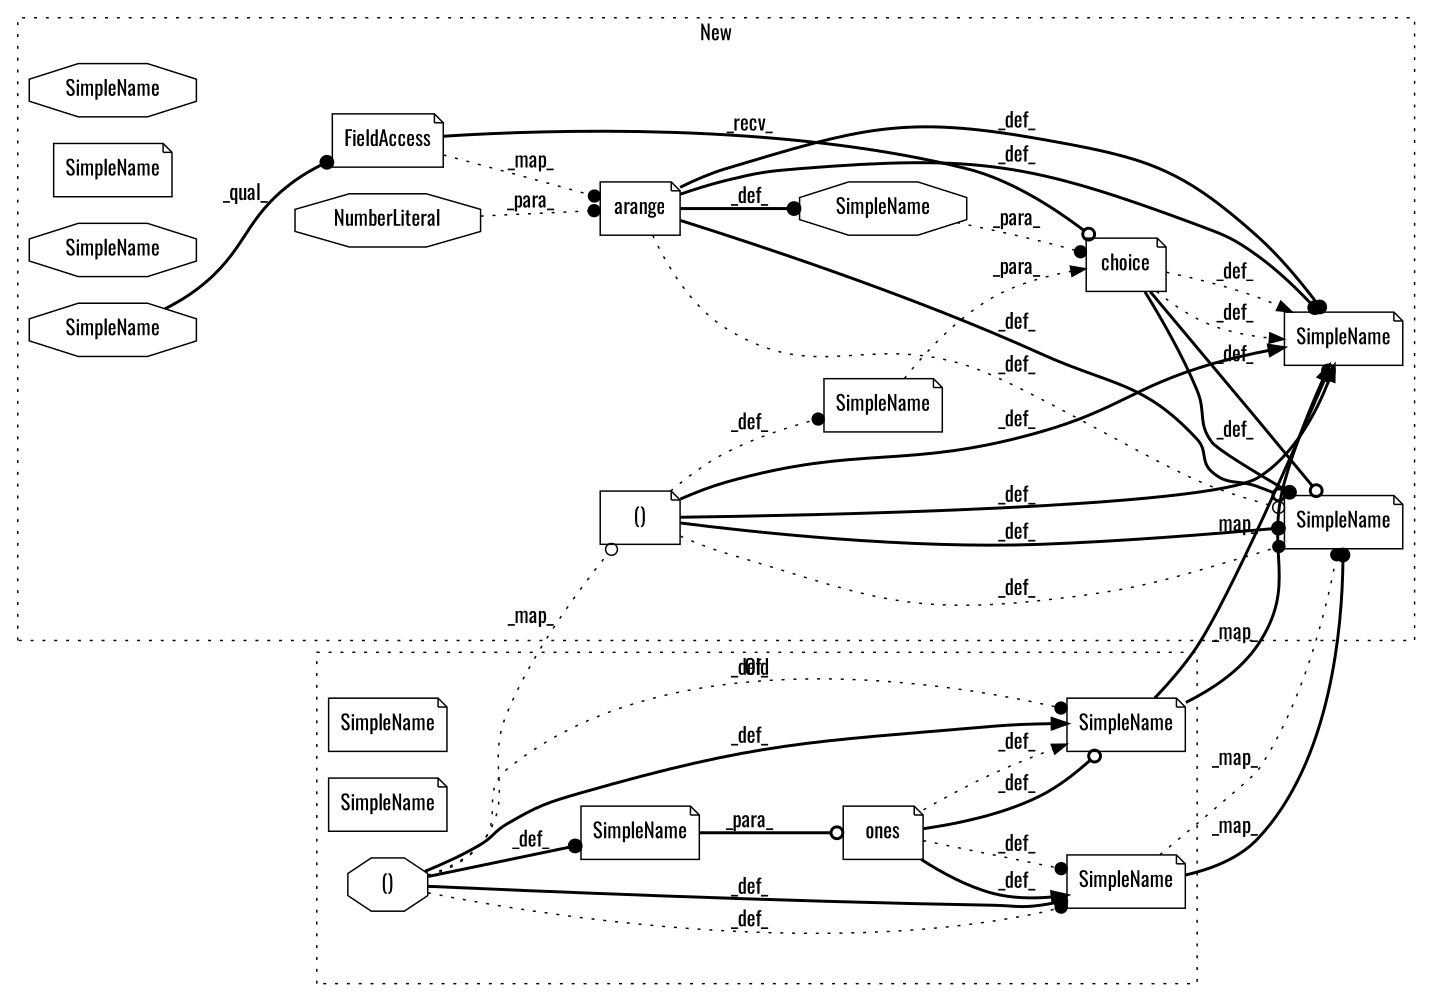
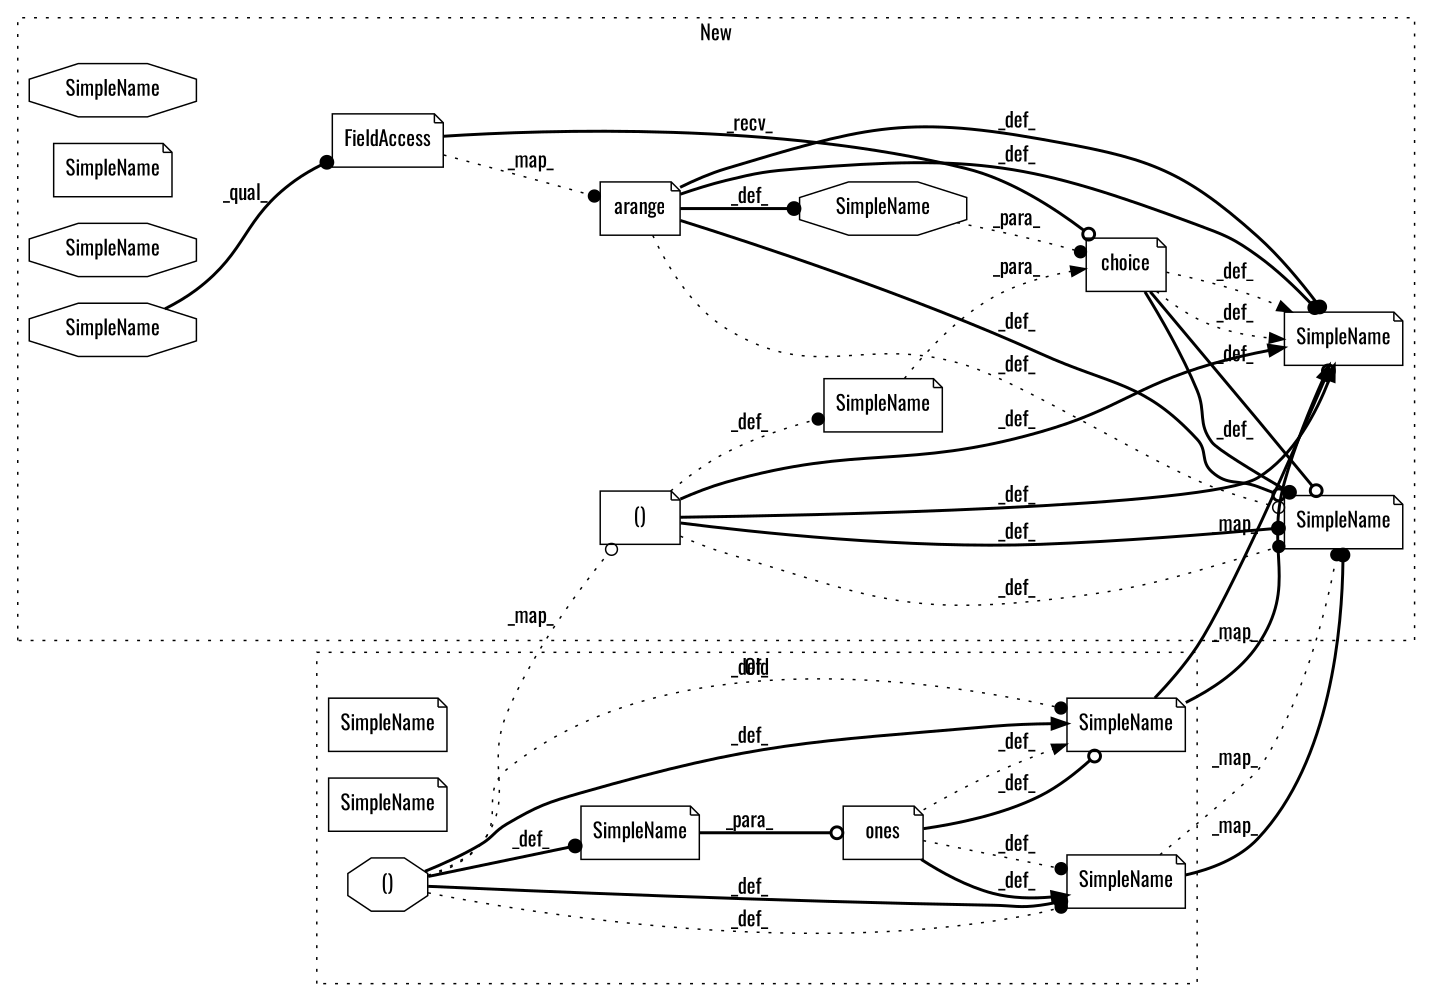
(388, 220) -> none
